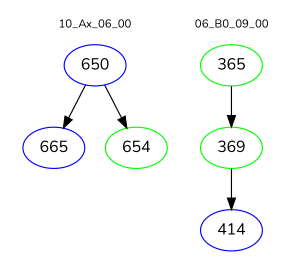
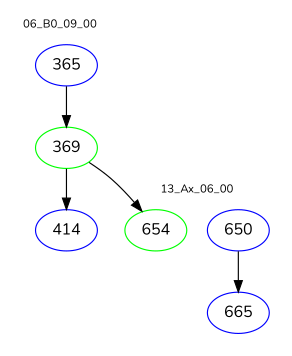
(95, 25) -> (197, 190)
(231, 65) -> (66, 65)
(113, 101) -> (123, 190)
